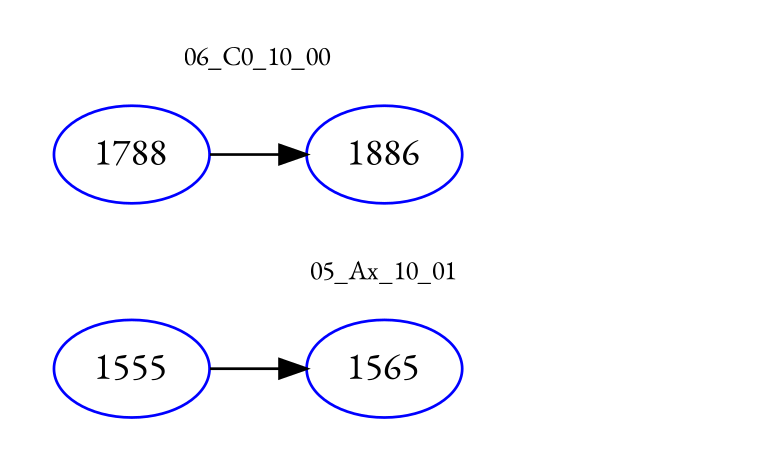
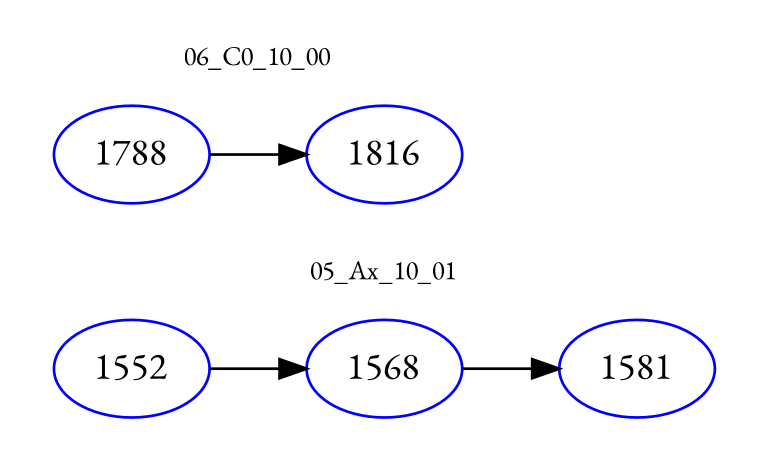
(384, 155) -> (384, 155)
(132, 369) -> (132, 369)
(384, 369) -> (384, 369)
none -> (637, 369)
